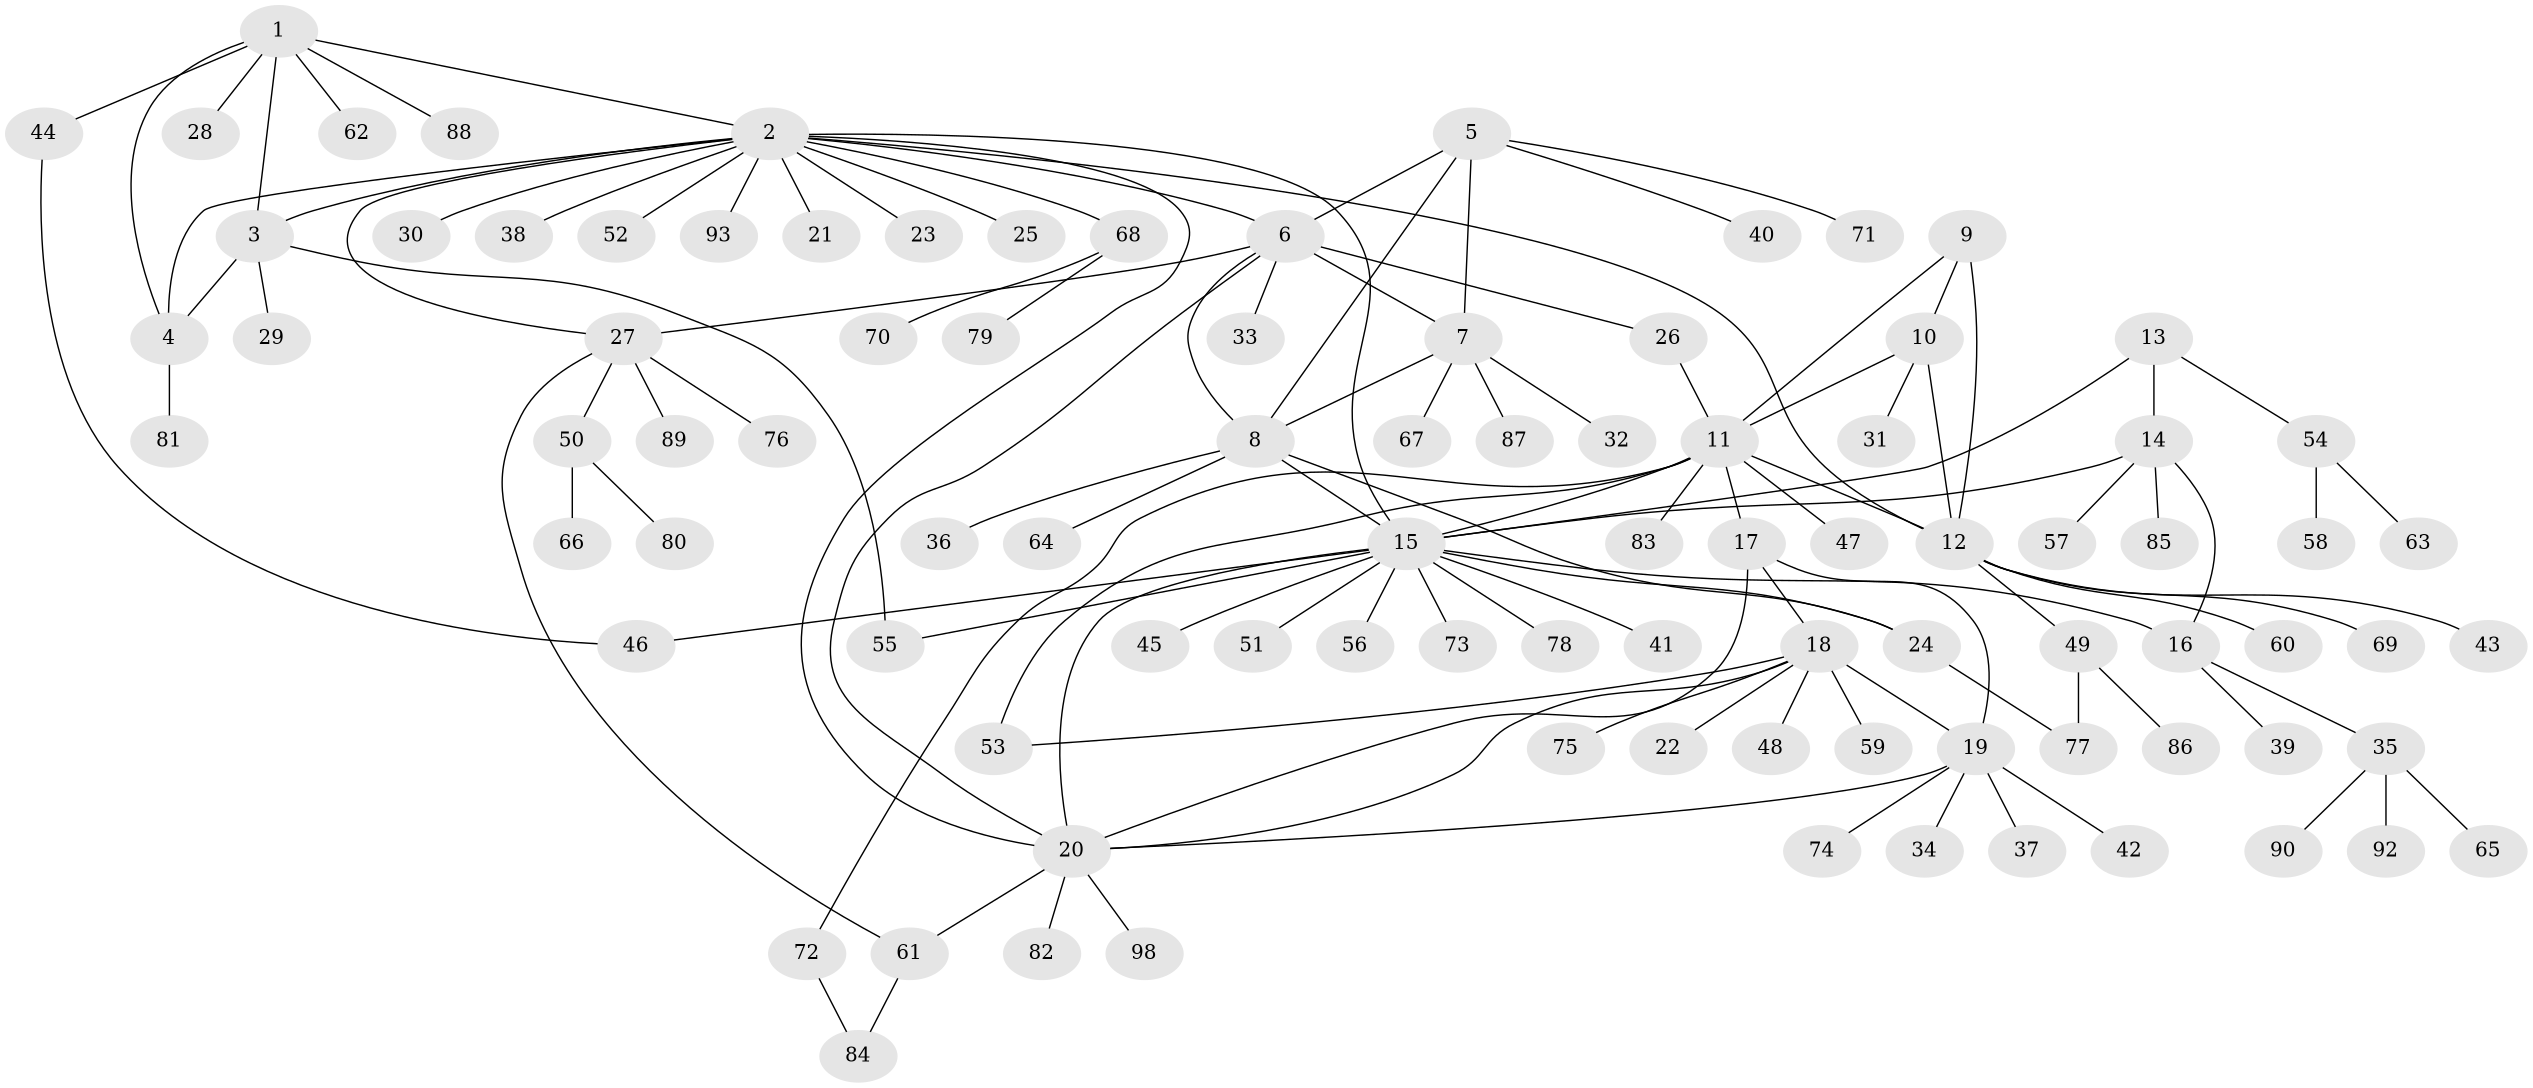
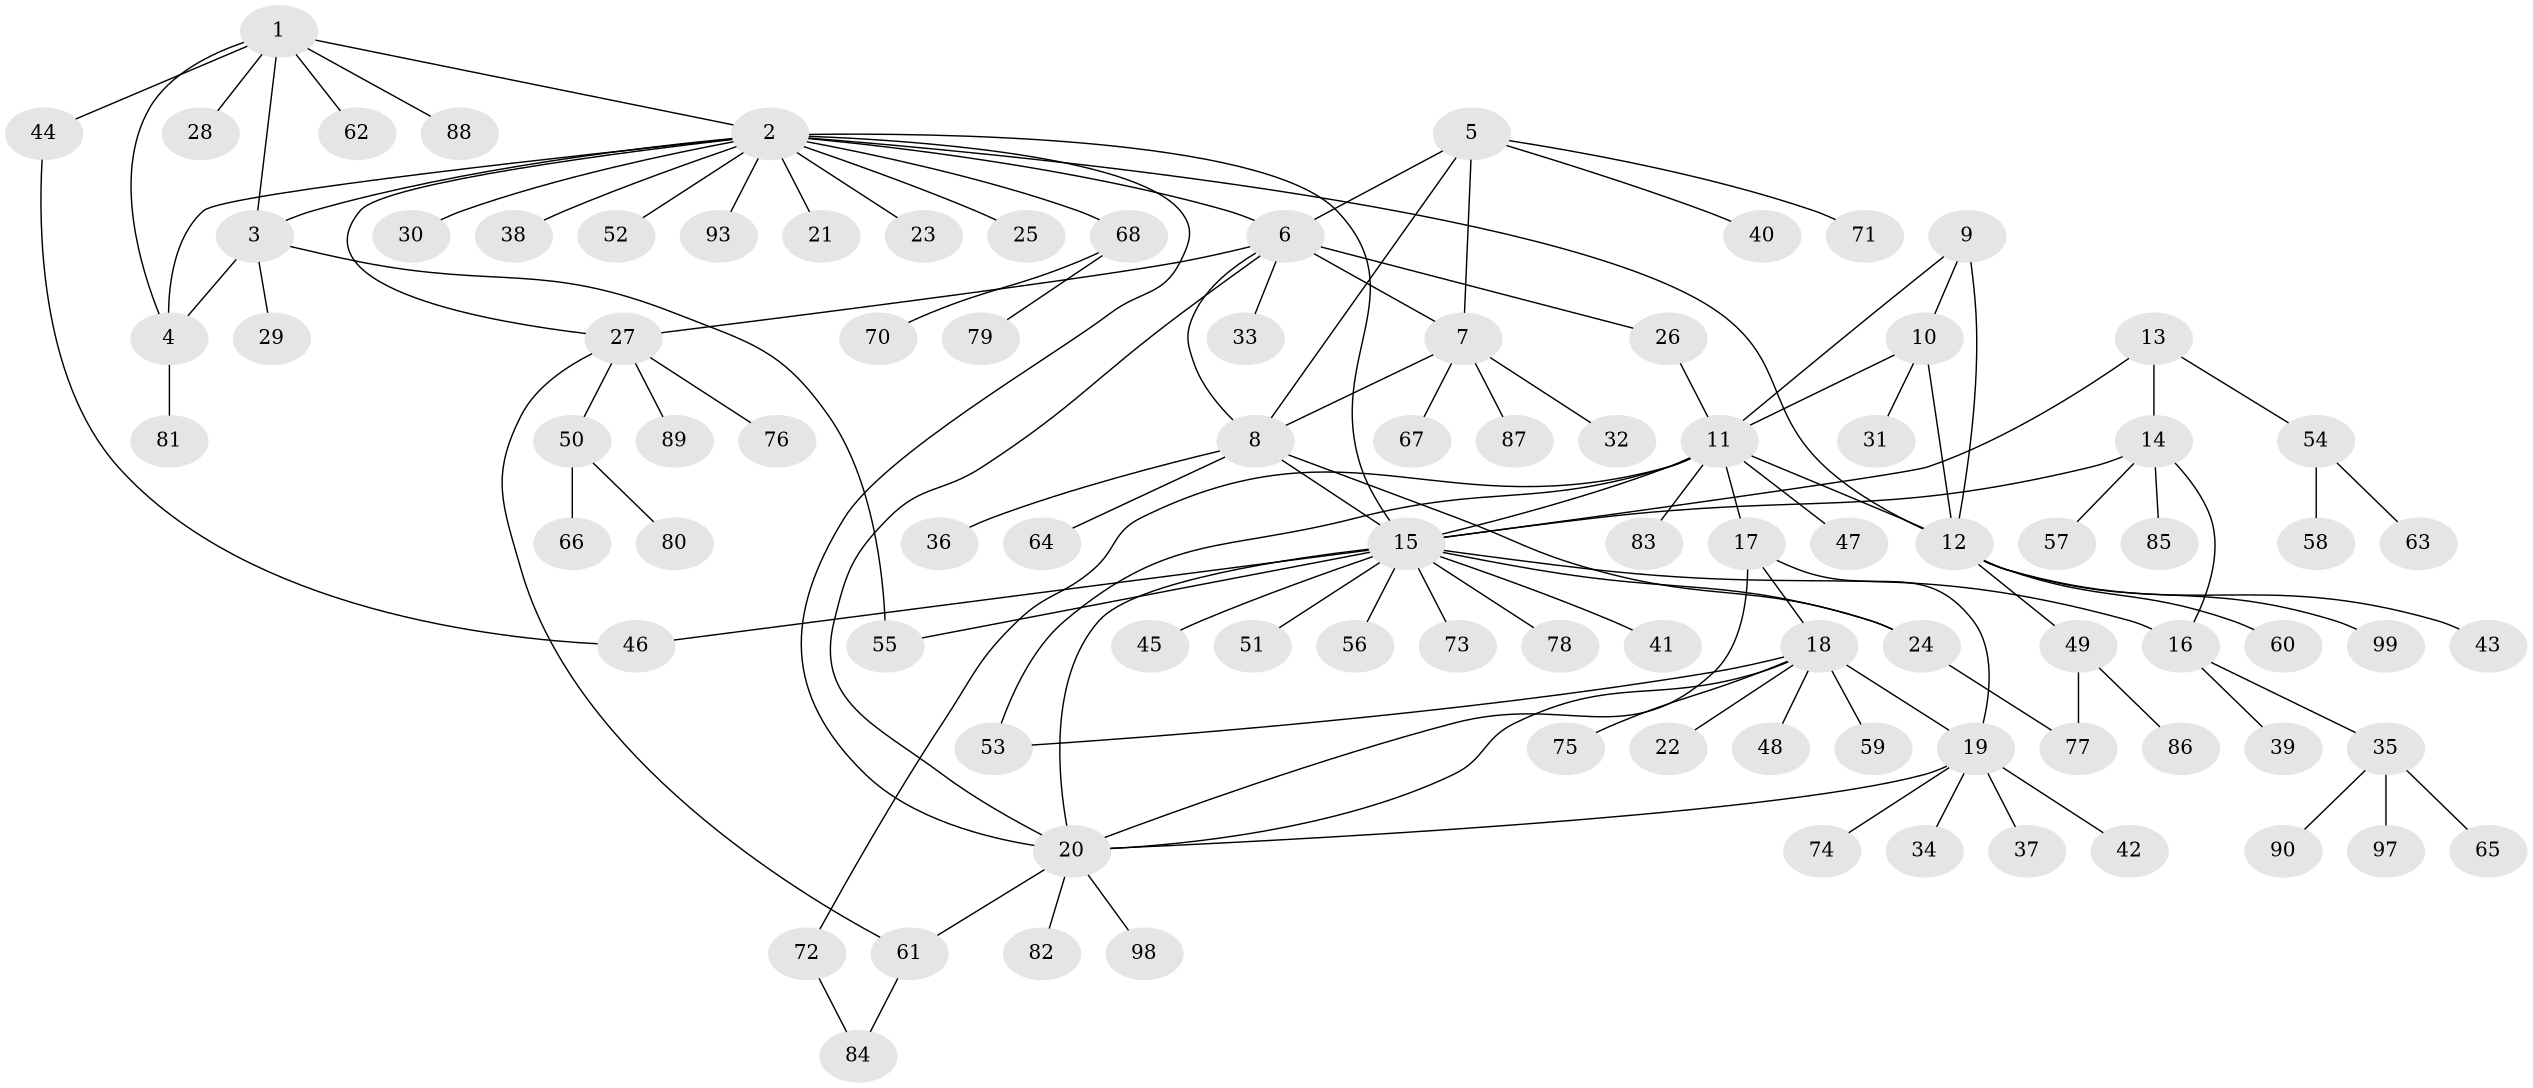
(2386, 646) -> (2386, 646)
(2386, 851) -> (2386, 851)
